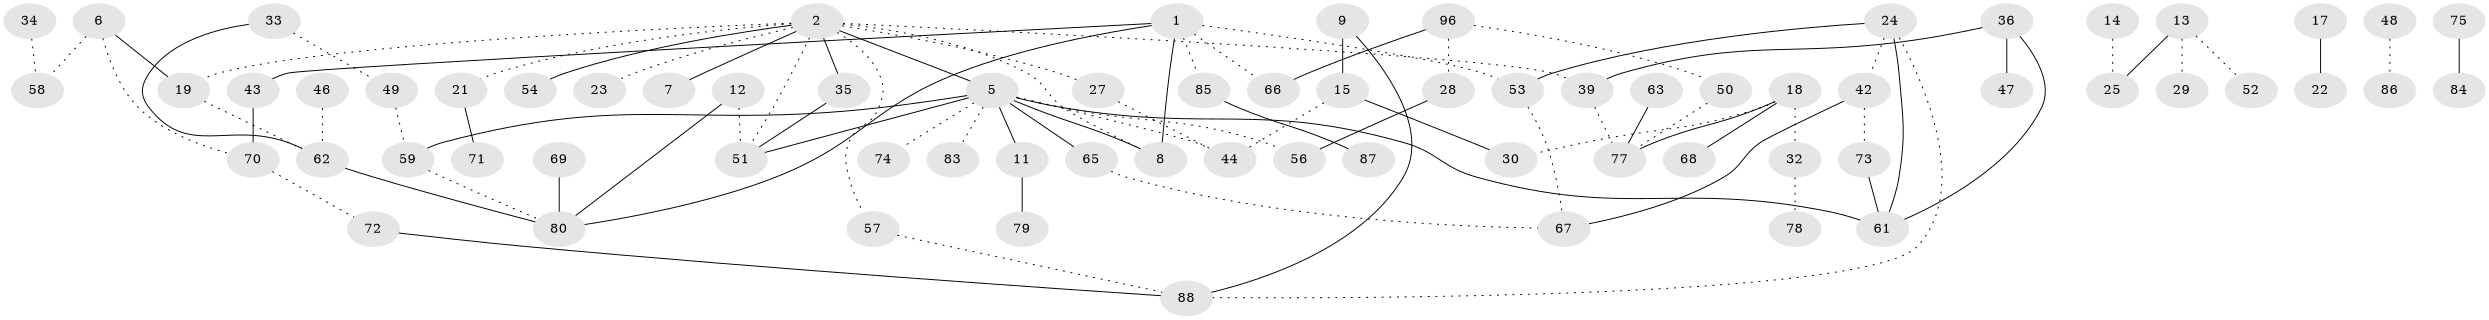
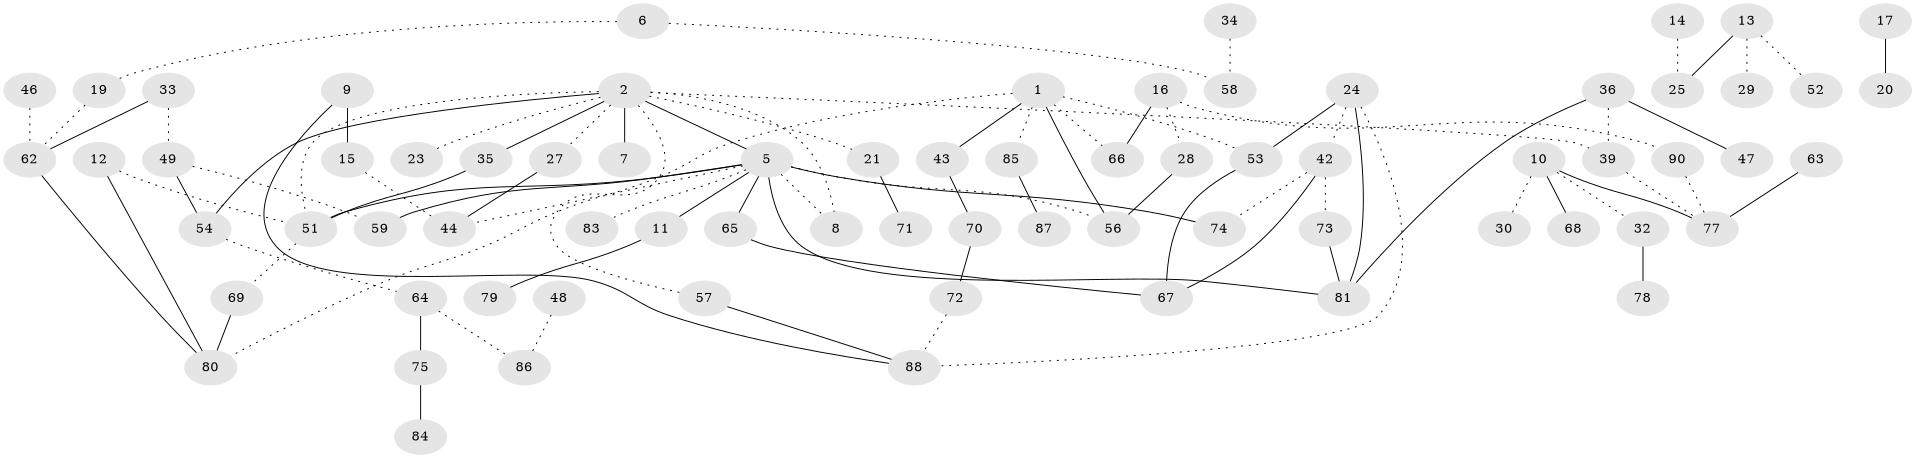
(1449, 21) -> (1161, 90)
(496, 39) -> none
(1794, 49) -> (1608, 125)
(142, 56) -> (366, 33)
(1167, 90) -> (1074, 161)
(1726, 90) -> (1678, 160)
(1795, 90) -> (1539, 160)
(2321, 90) -> (1886, 90)
(147, 115) -> none
(1077, 124) -> (802, 194)
(938, 125) -> (1065, 200)
(1427, 125) -> none
(1171, 129) -> (494, 200)
(843, 142) -> (689, 162)
(1551, 157) -> (1185, 212)
none -> (183, 187)
(313, 194) -> (965, 264)
none -> (1272, 194)
(483, 195) -> none
(1795, 195) -> (1643, 264)
(1323, 214) -> (916, 270)
(1883, 229) -> (1344, 298)
none -> (274, 264)
(1030, 264) -> (809, 333)
(780, 268) -> (935, 333)
none -> (421, 298)
